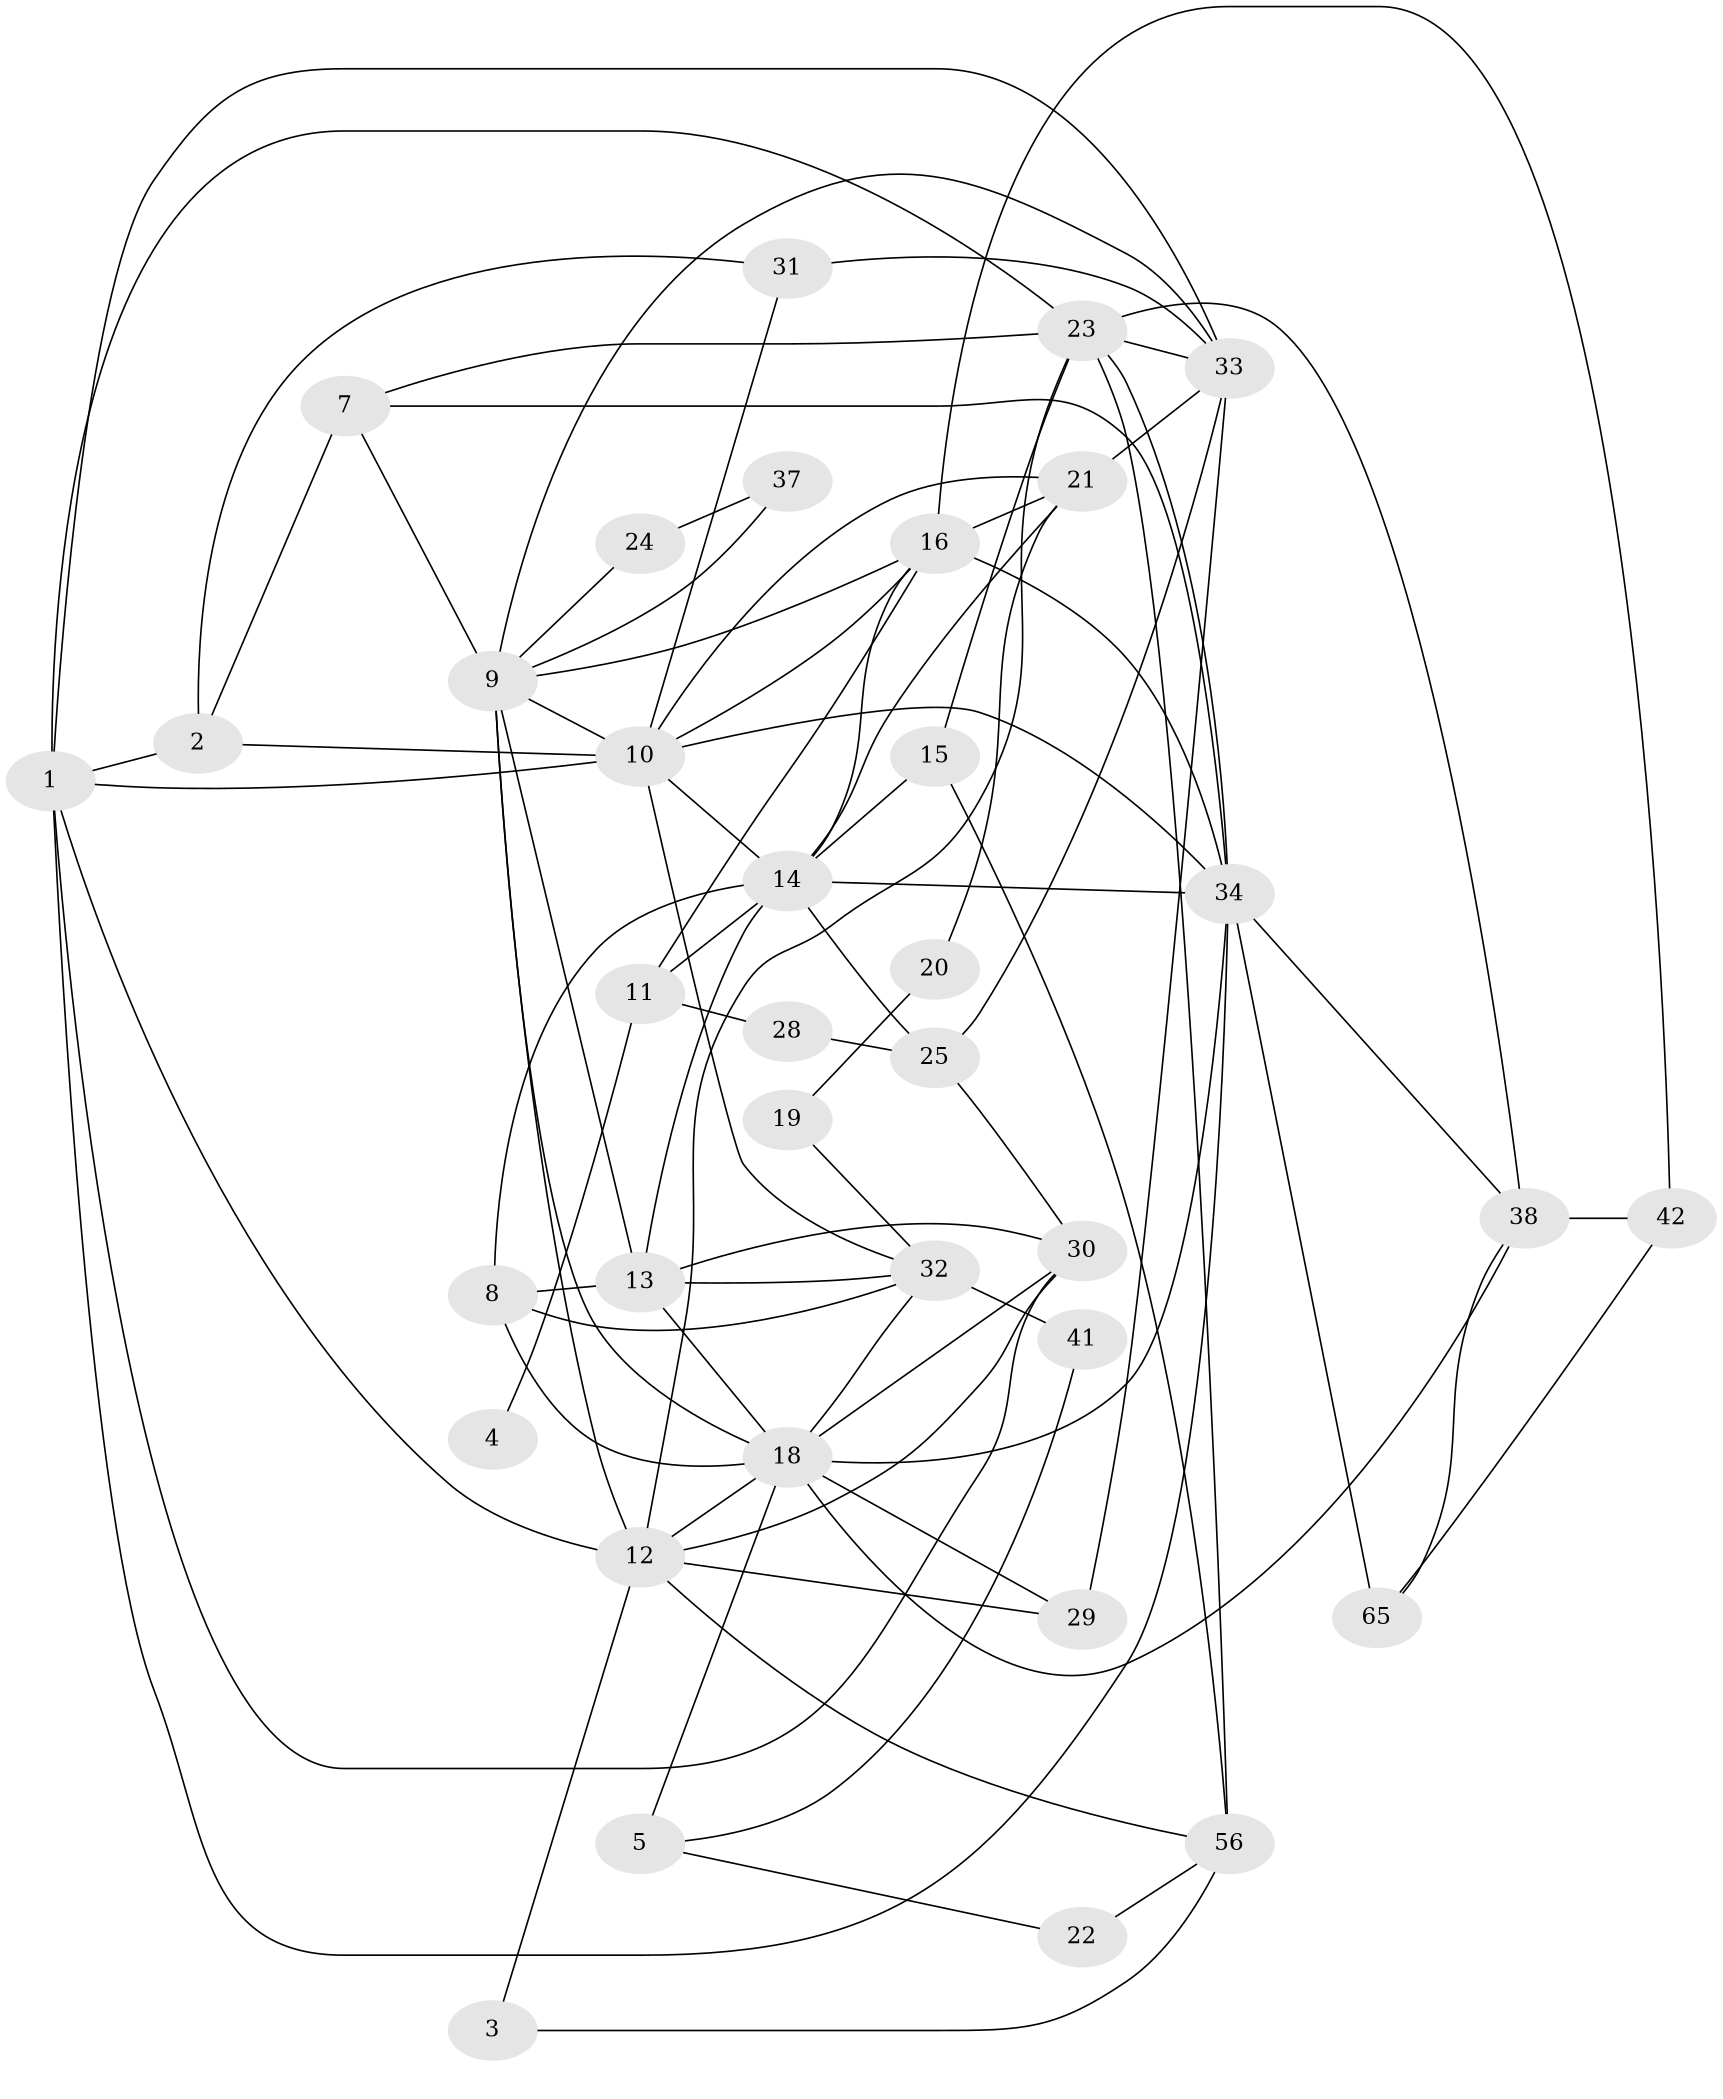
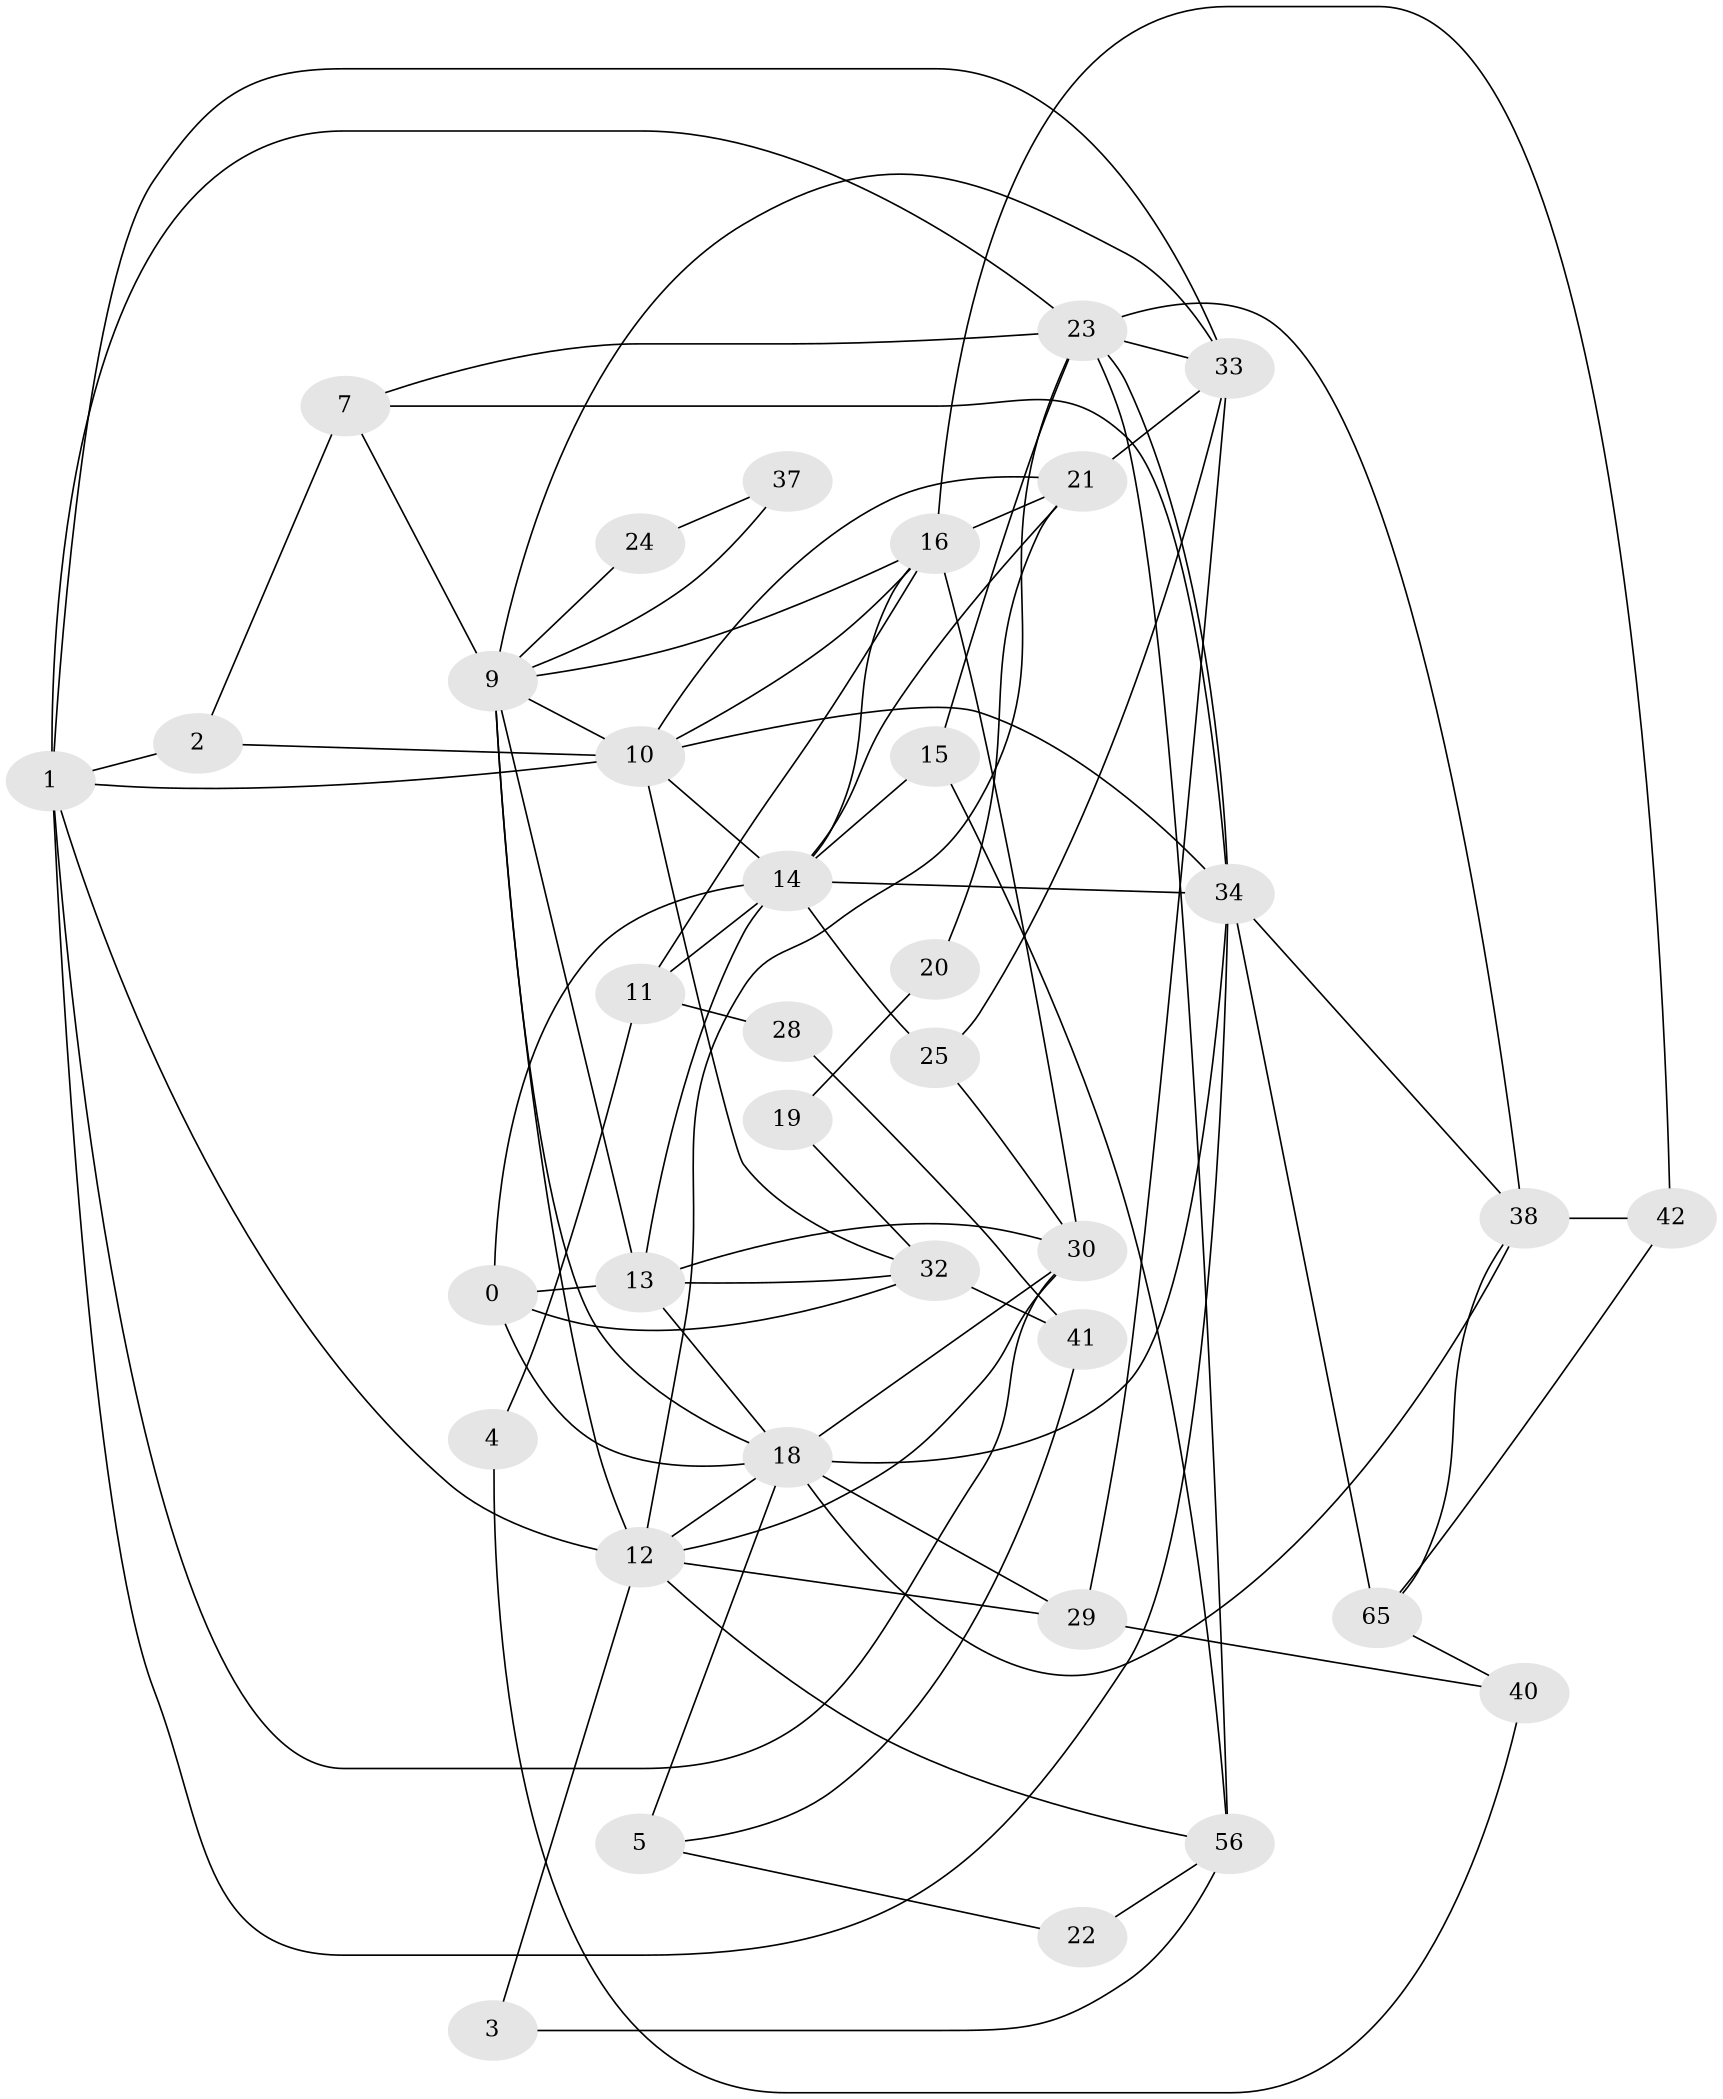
(788, 269) -> none
(1147, 685) -> (1011, 863)
(849, 1043) -> (938, 1183)
(493, 1295) -> (493, 1295)
(861, 1364) -> none
none -> (1525, 1693)
